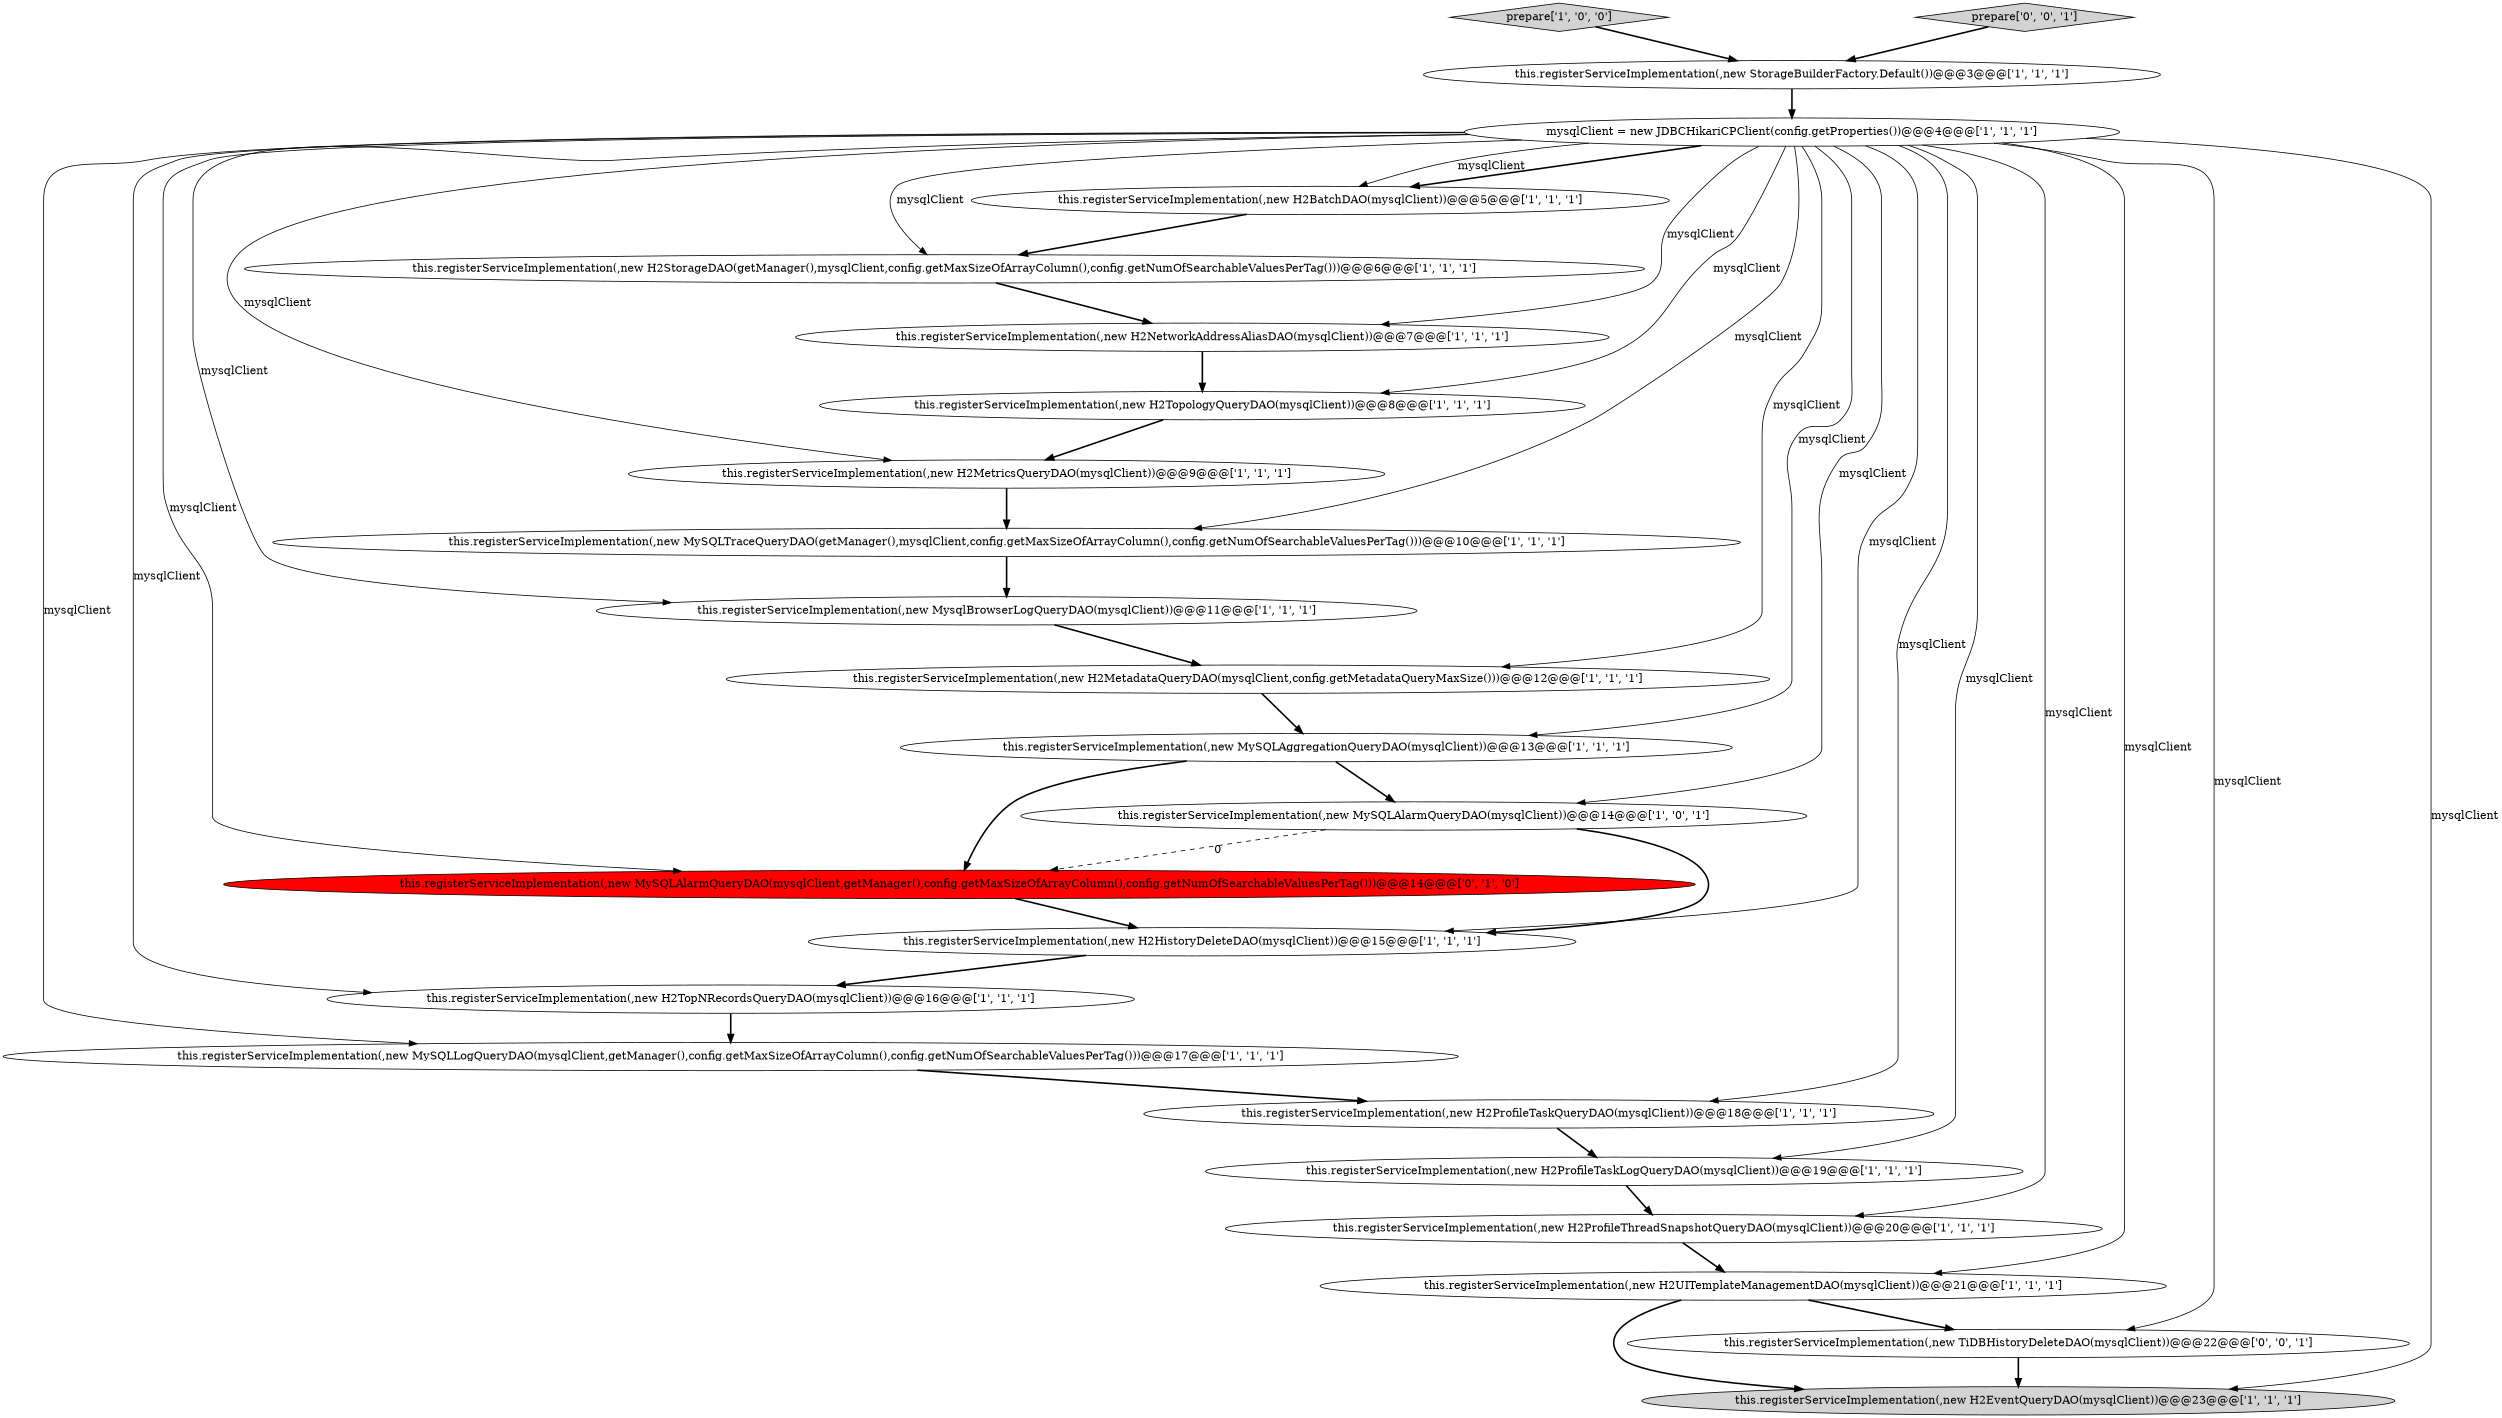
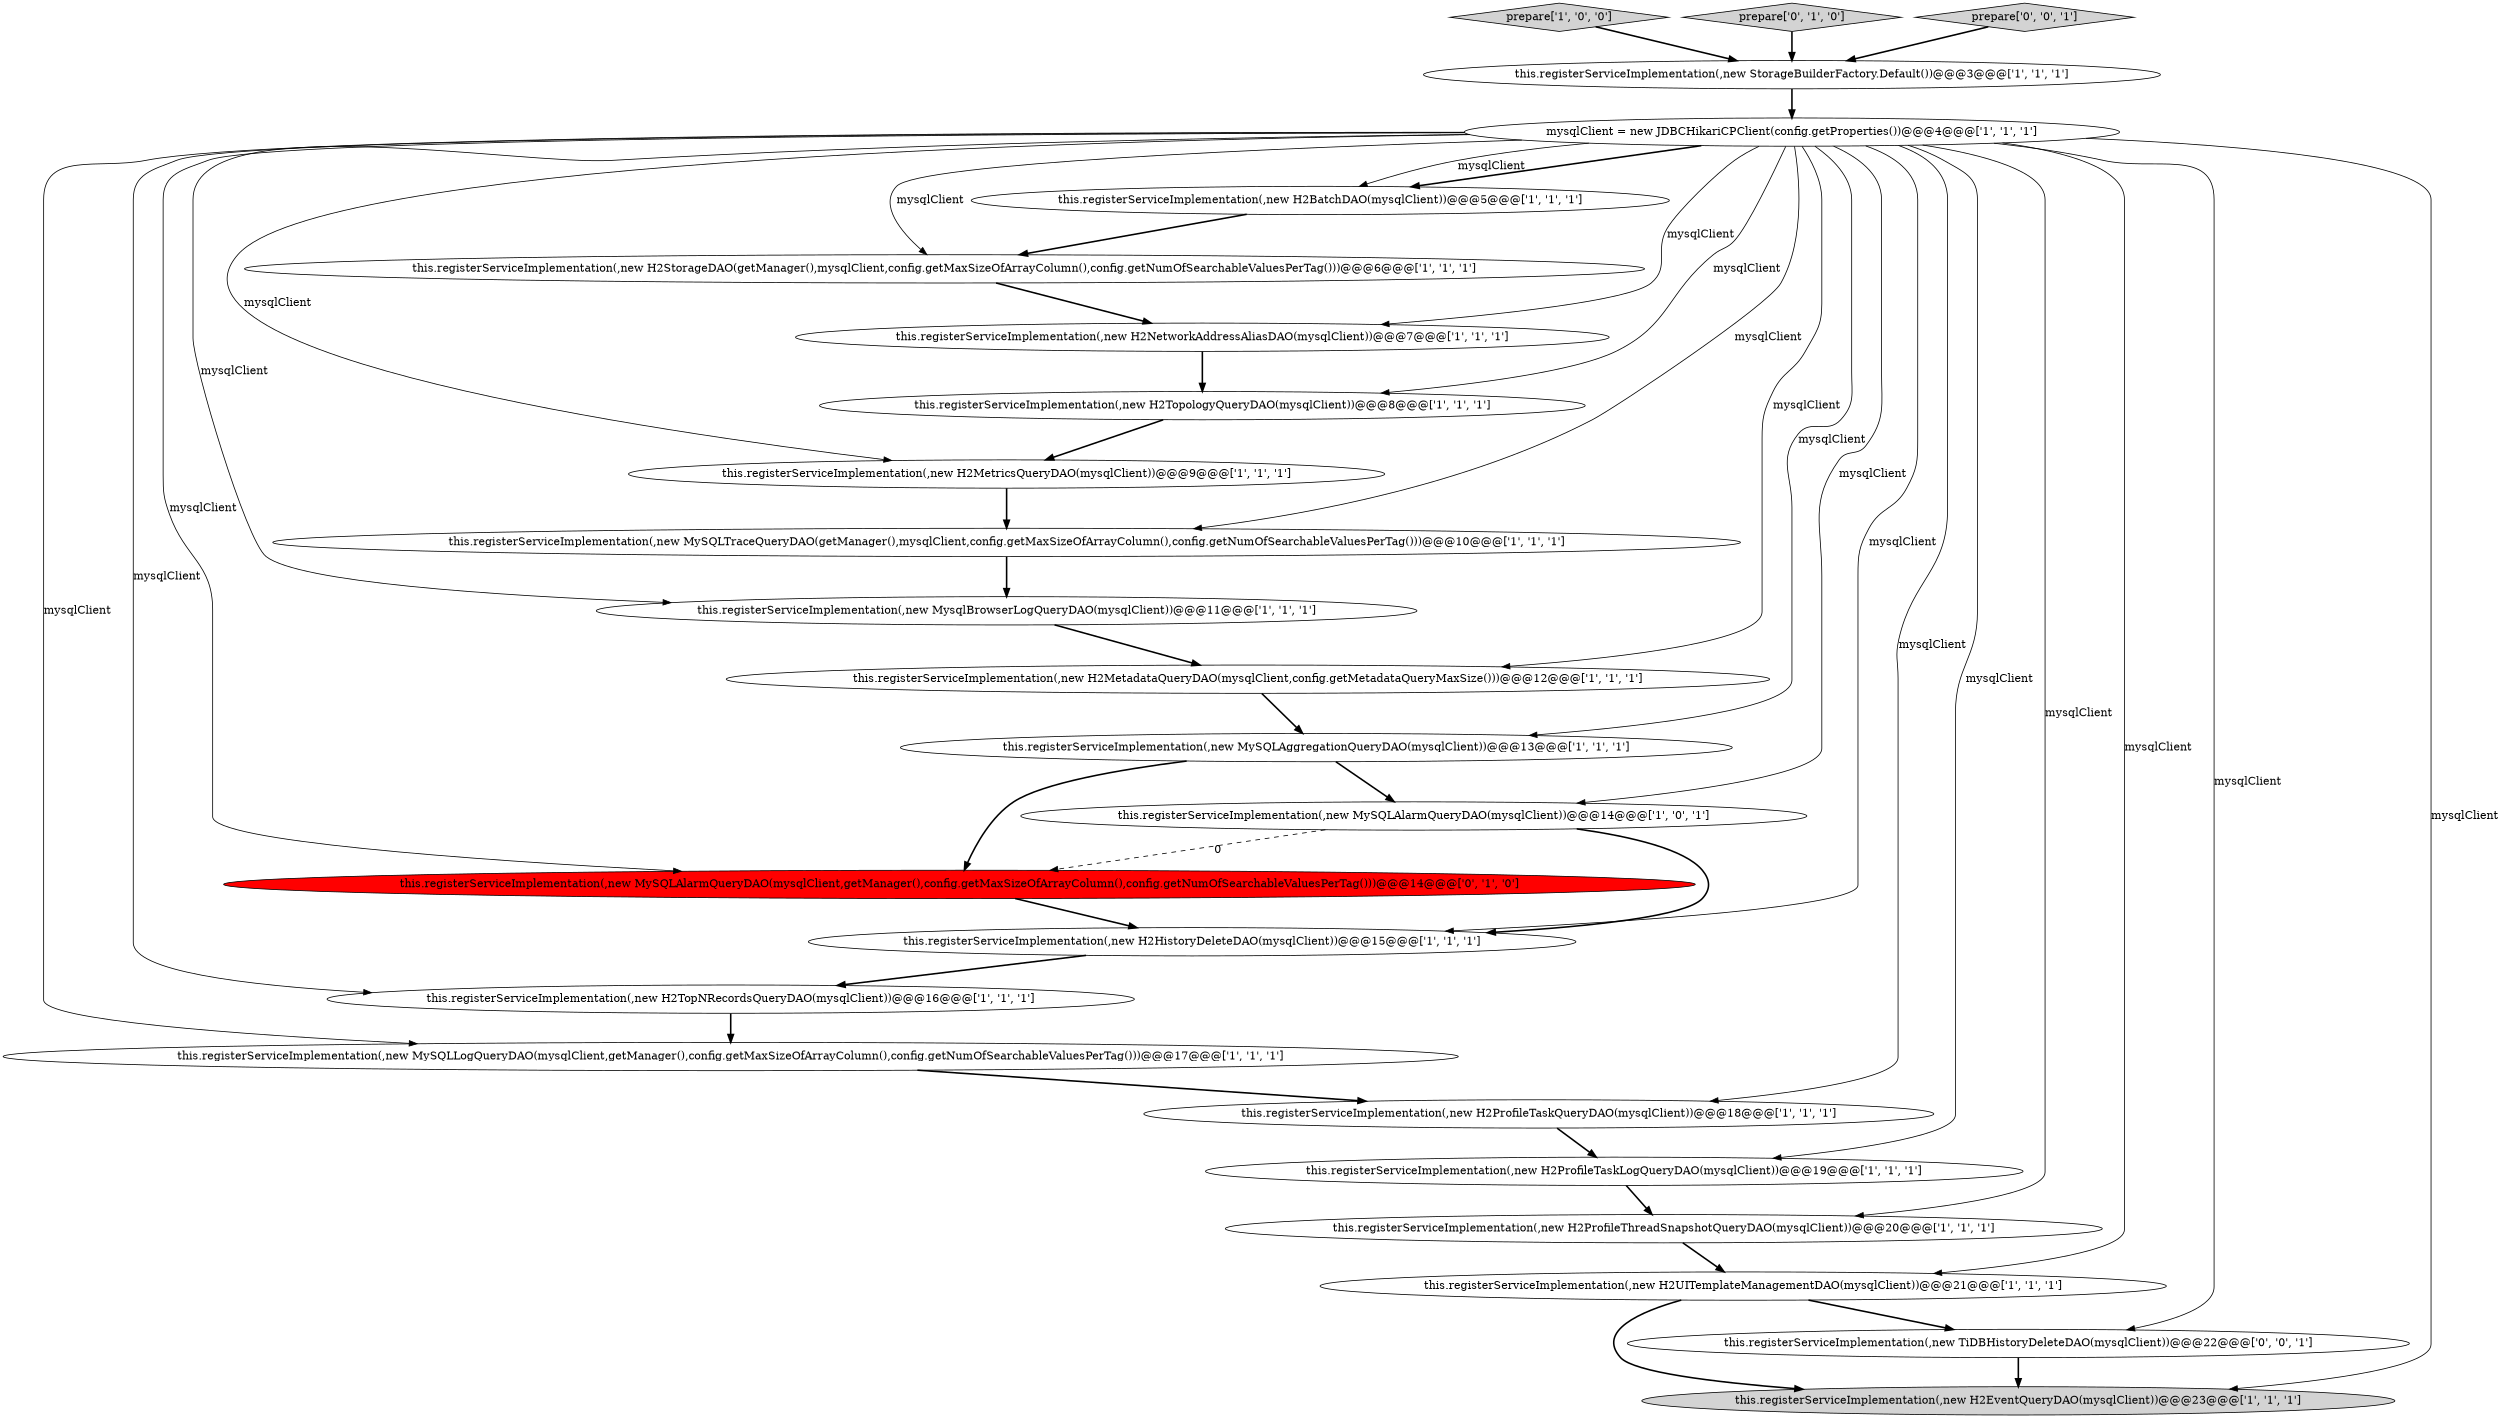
none -> (1792, 17)
